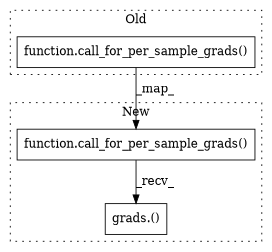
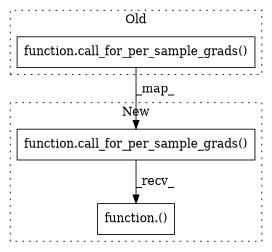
(136, 219) -> (136, 219)
